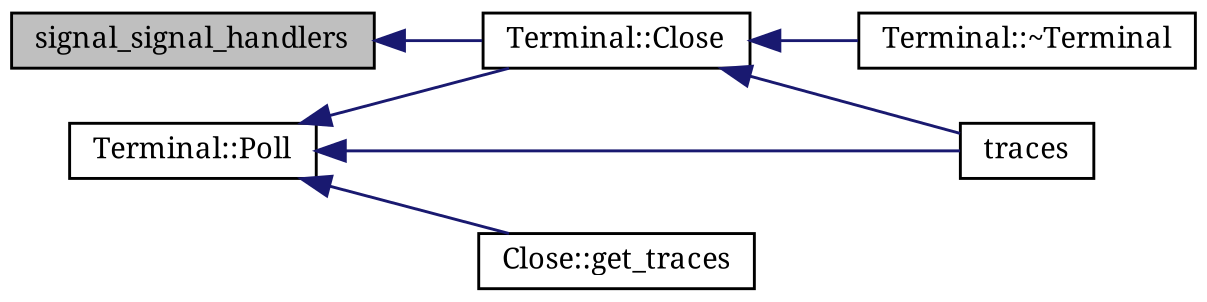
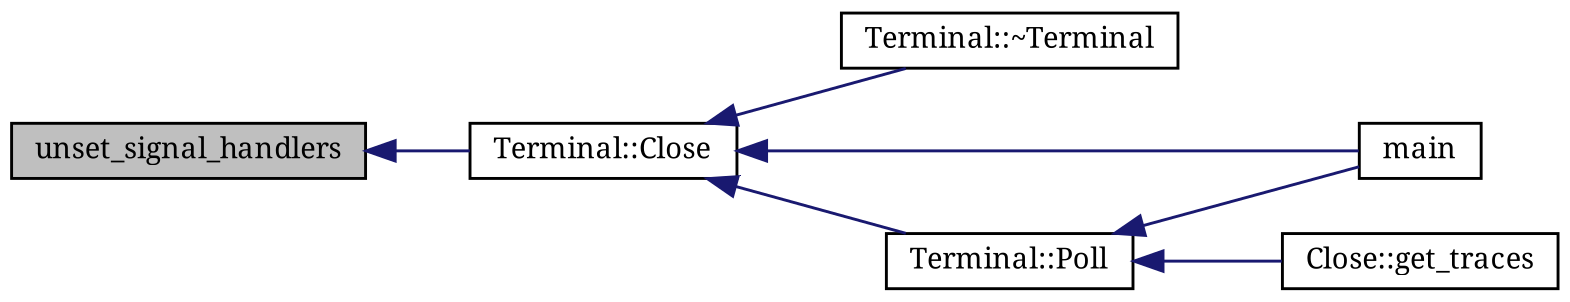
(193, 41) -> (189, 151)
(419, 92) -> (821, 210)
(1027, 151) -> (1420, 151)
